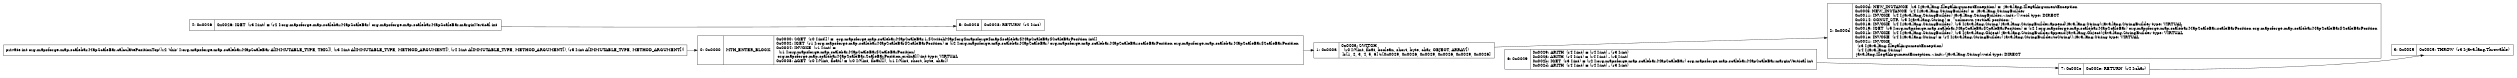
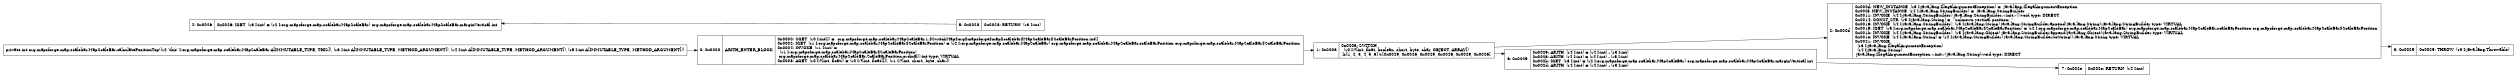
(1013, 25) -> (1013, 25)
(727, 27) -> (730, 23)
(748, 50) -> (749, 50)
none -> (1498, 54)
(2286, 67) -> (2385, 46)
(2117, 69) -> (2117, 69)
